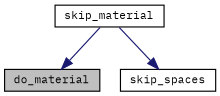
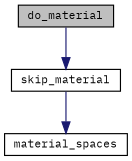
(85, 44) -> (66, 42)
(168, 80) -> (66, 145)
